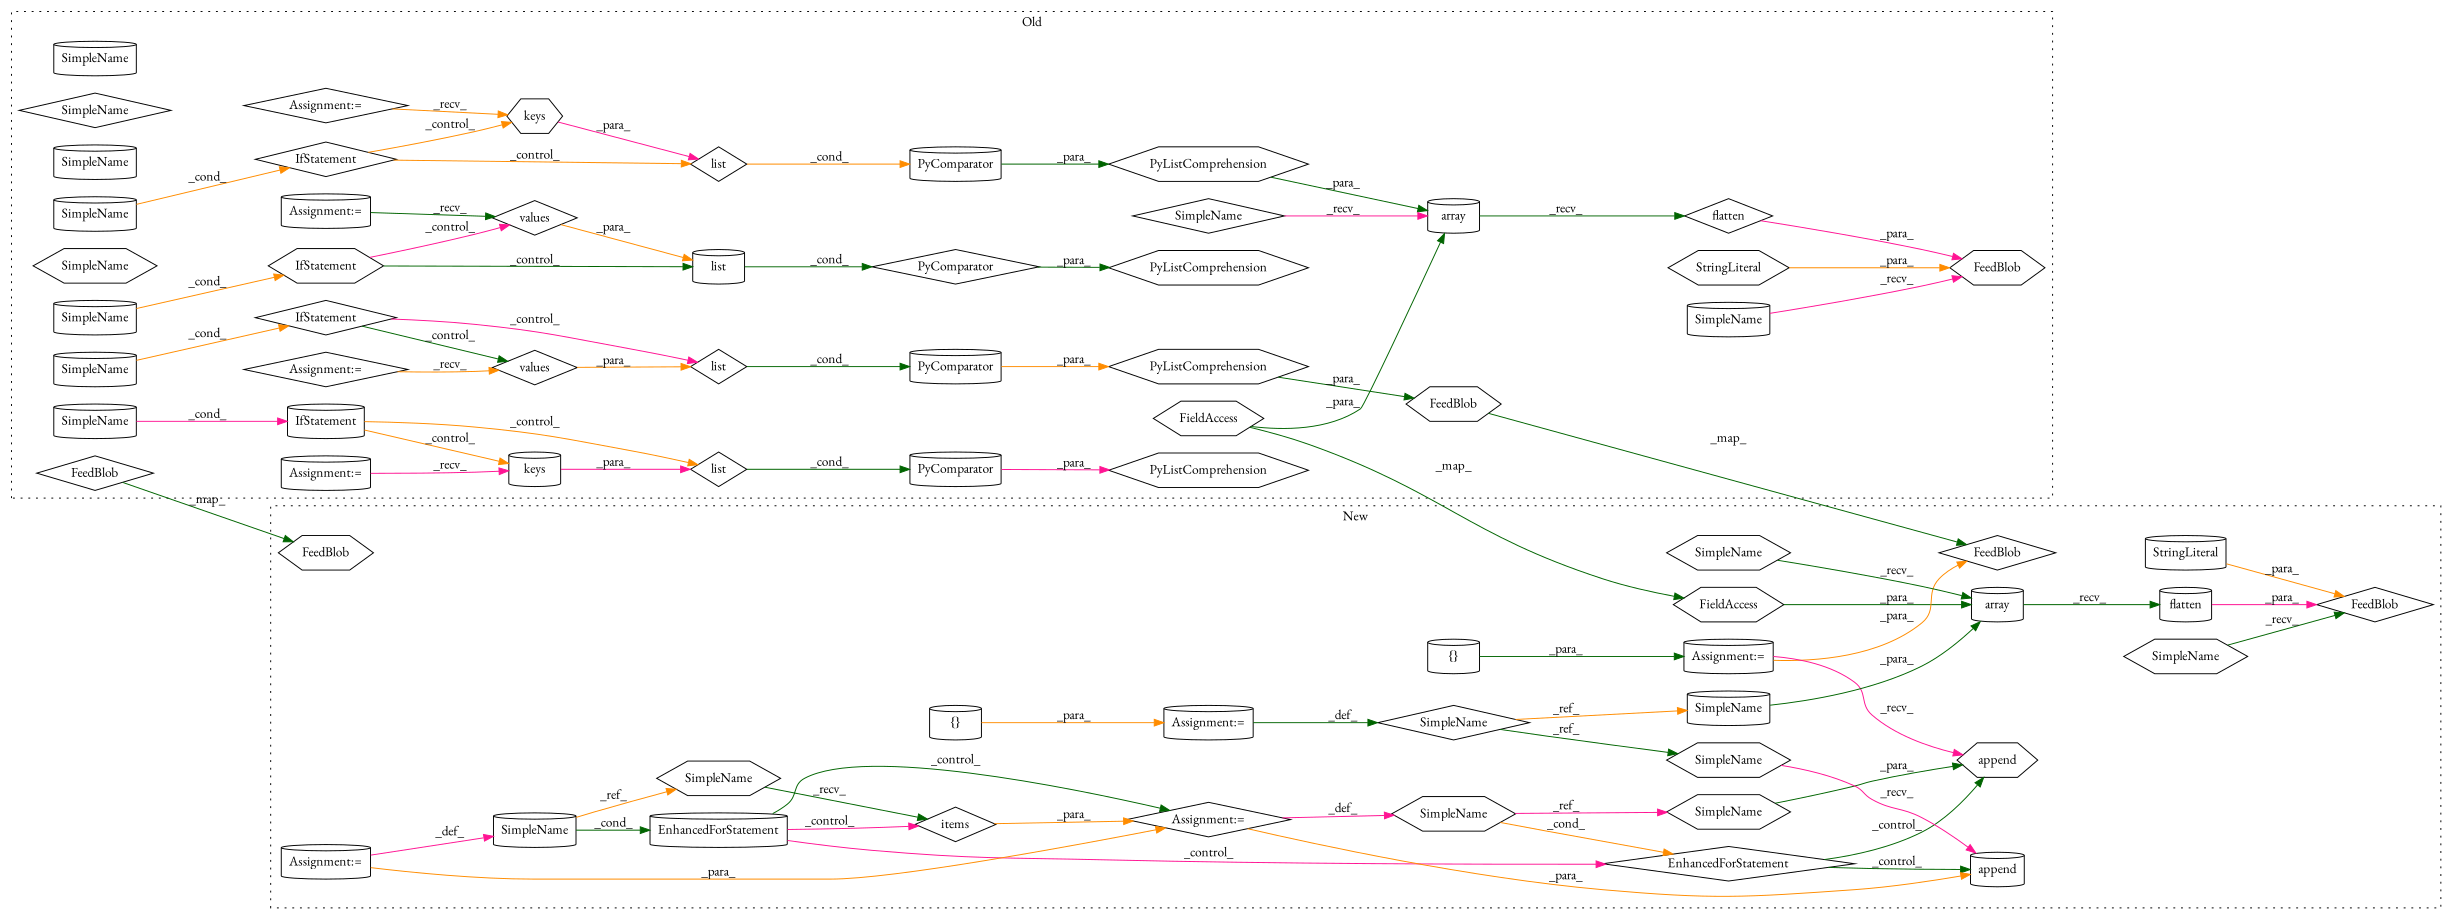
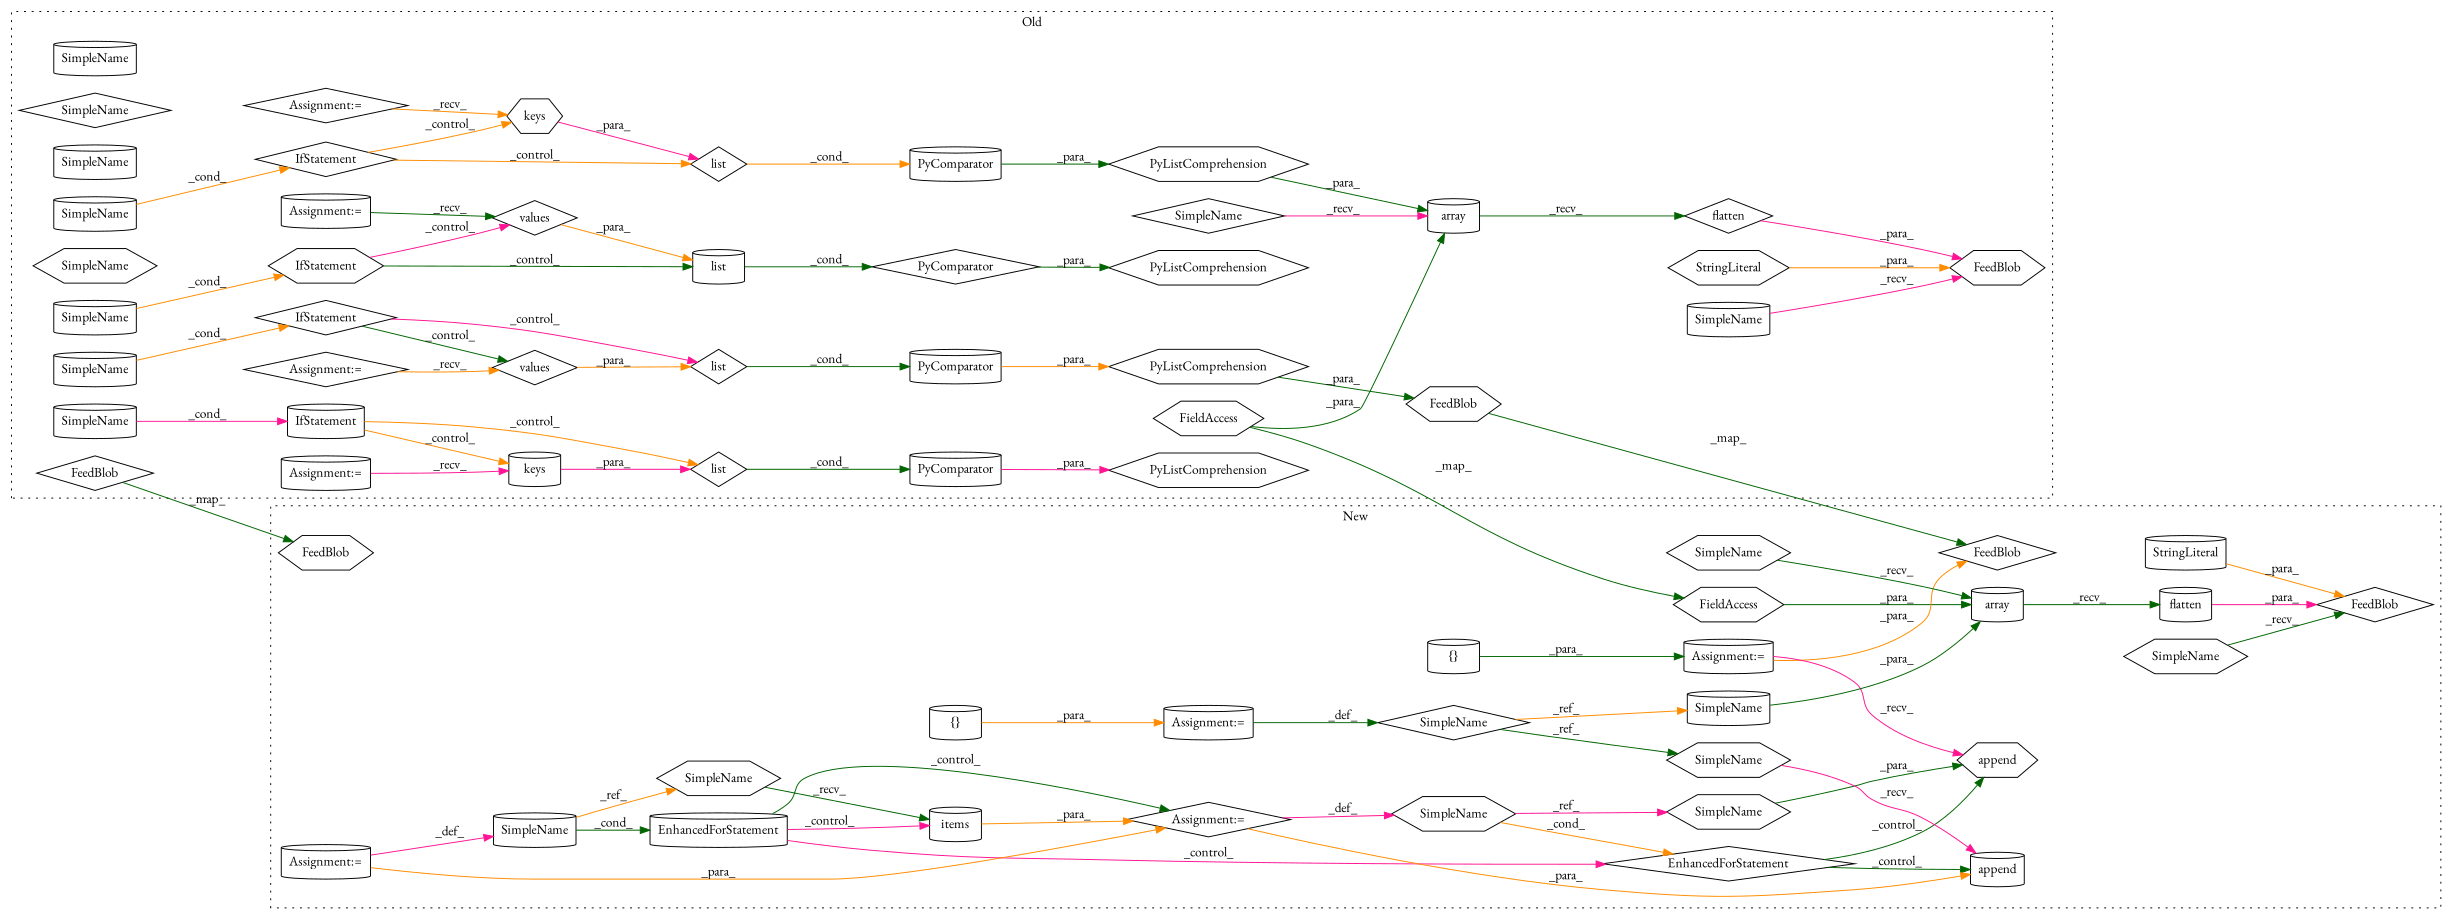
(956, 824) -> (956, 824)
